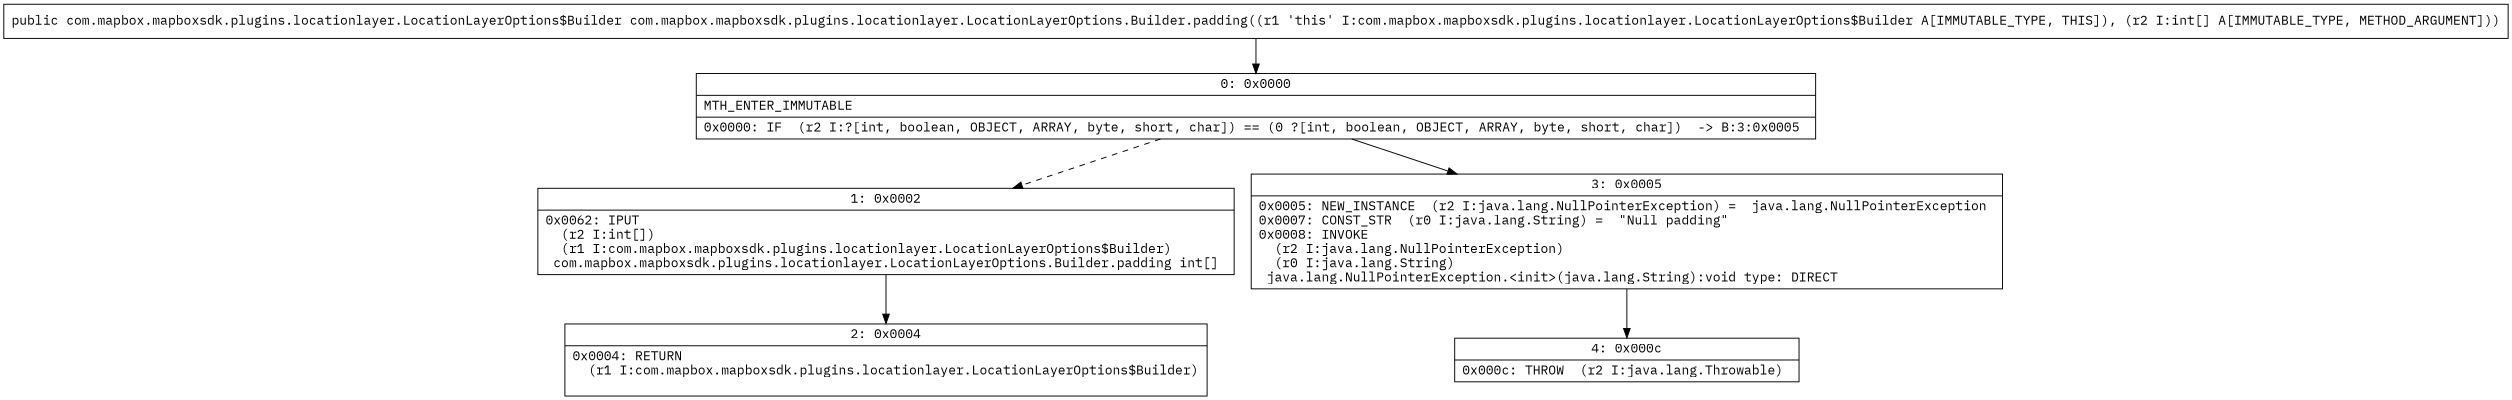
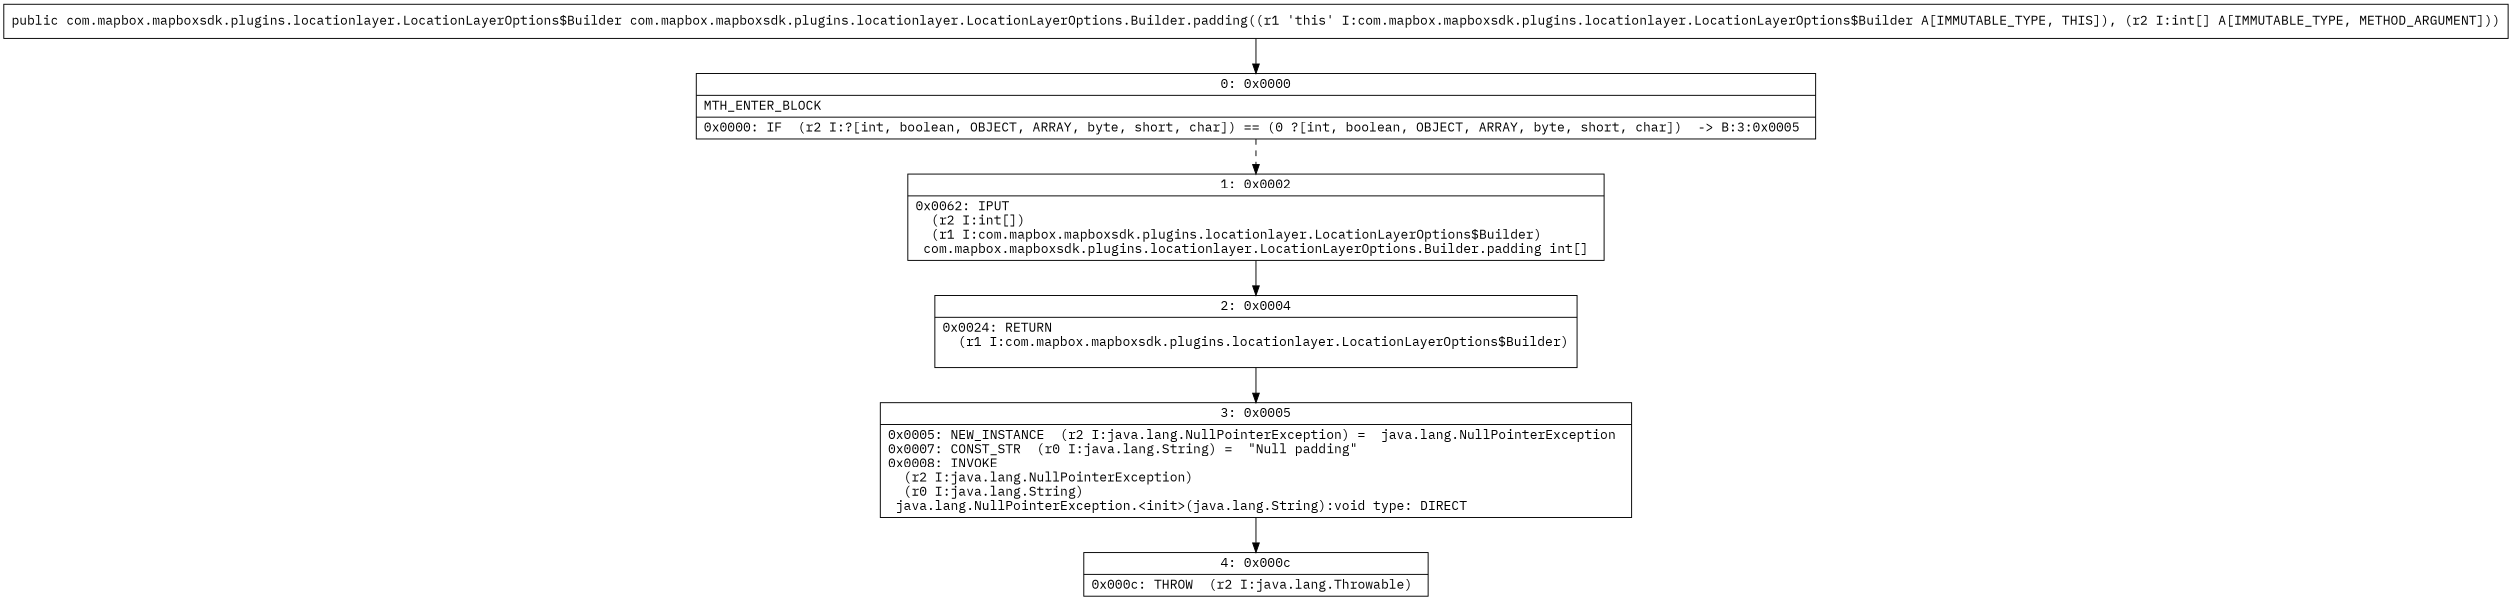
(778, 106) -> (763, 106)
(1400, 155) -> (1256, 380)
(636, 356) -> (1006, 328)
